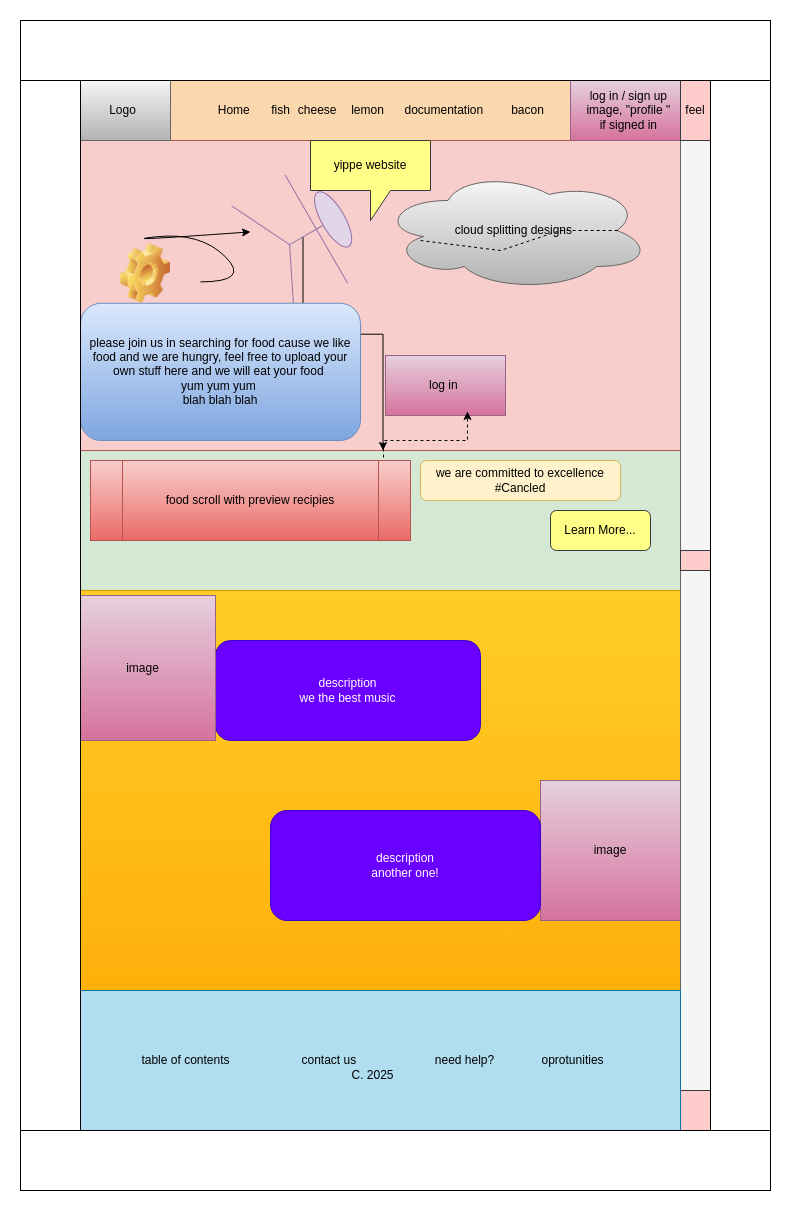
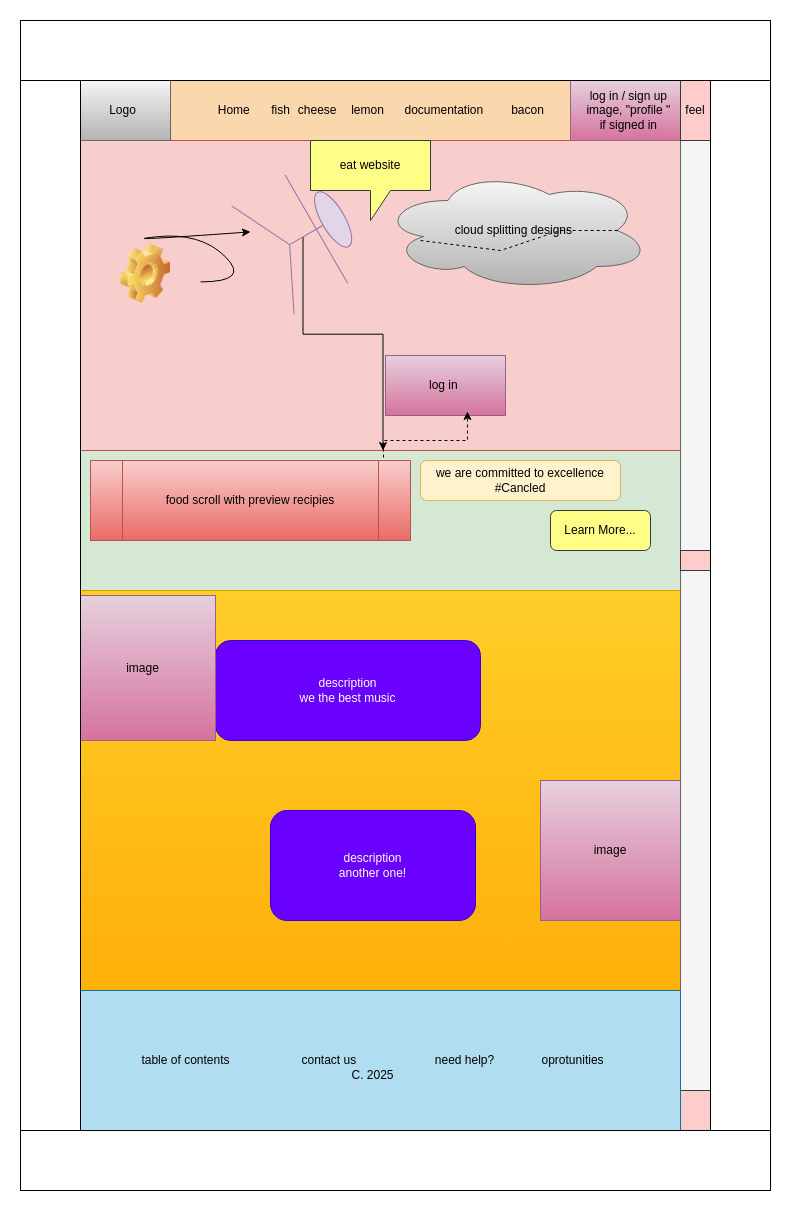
(371, 166) -> (371, 166)
(221, 372) -> none
(406, 866) -> (373, 866)
